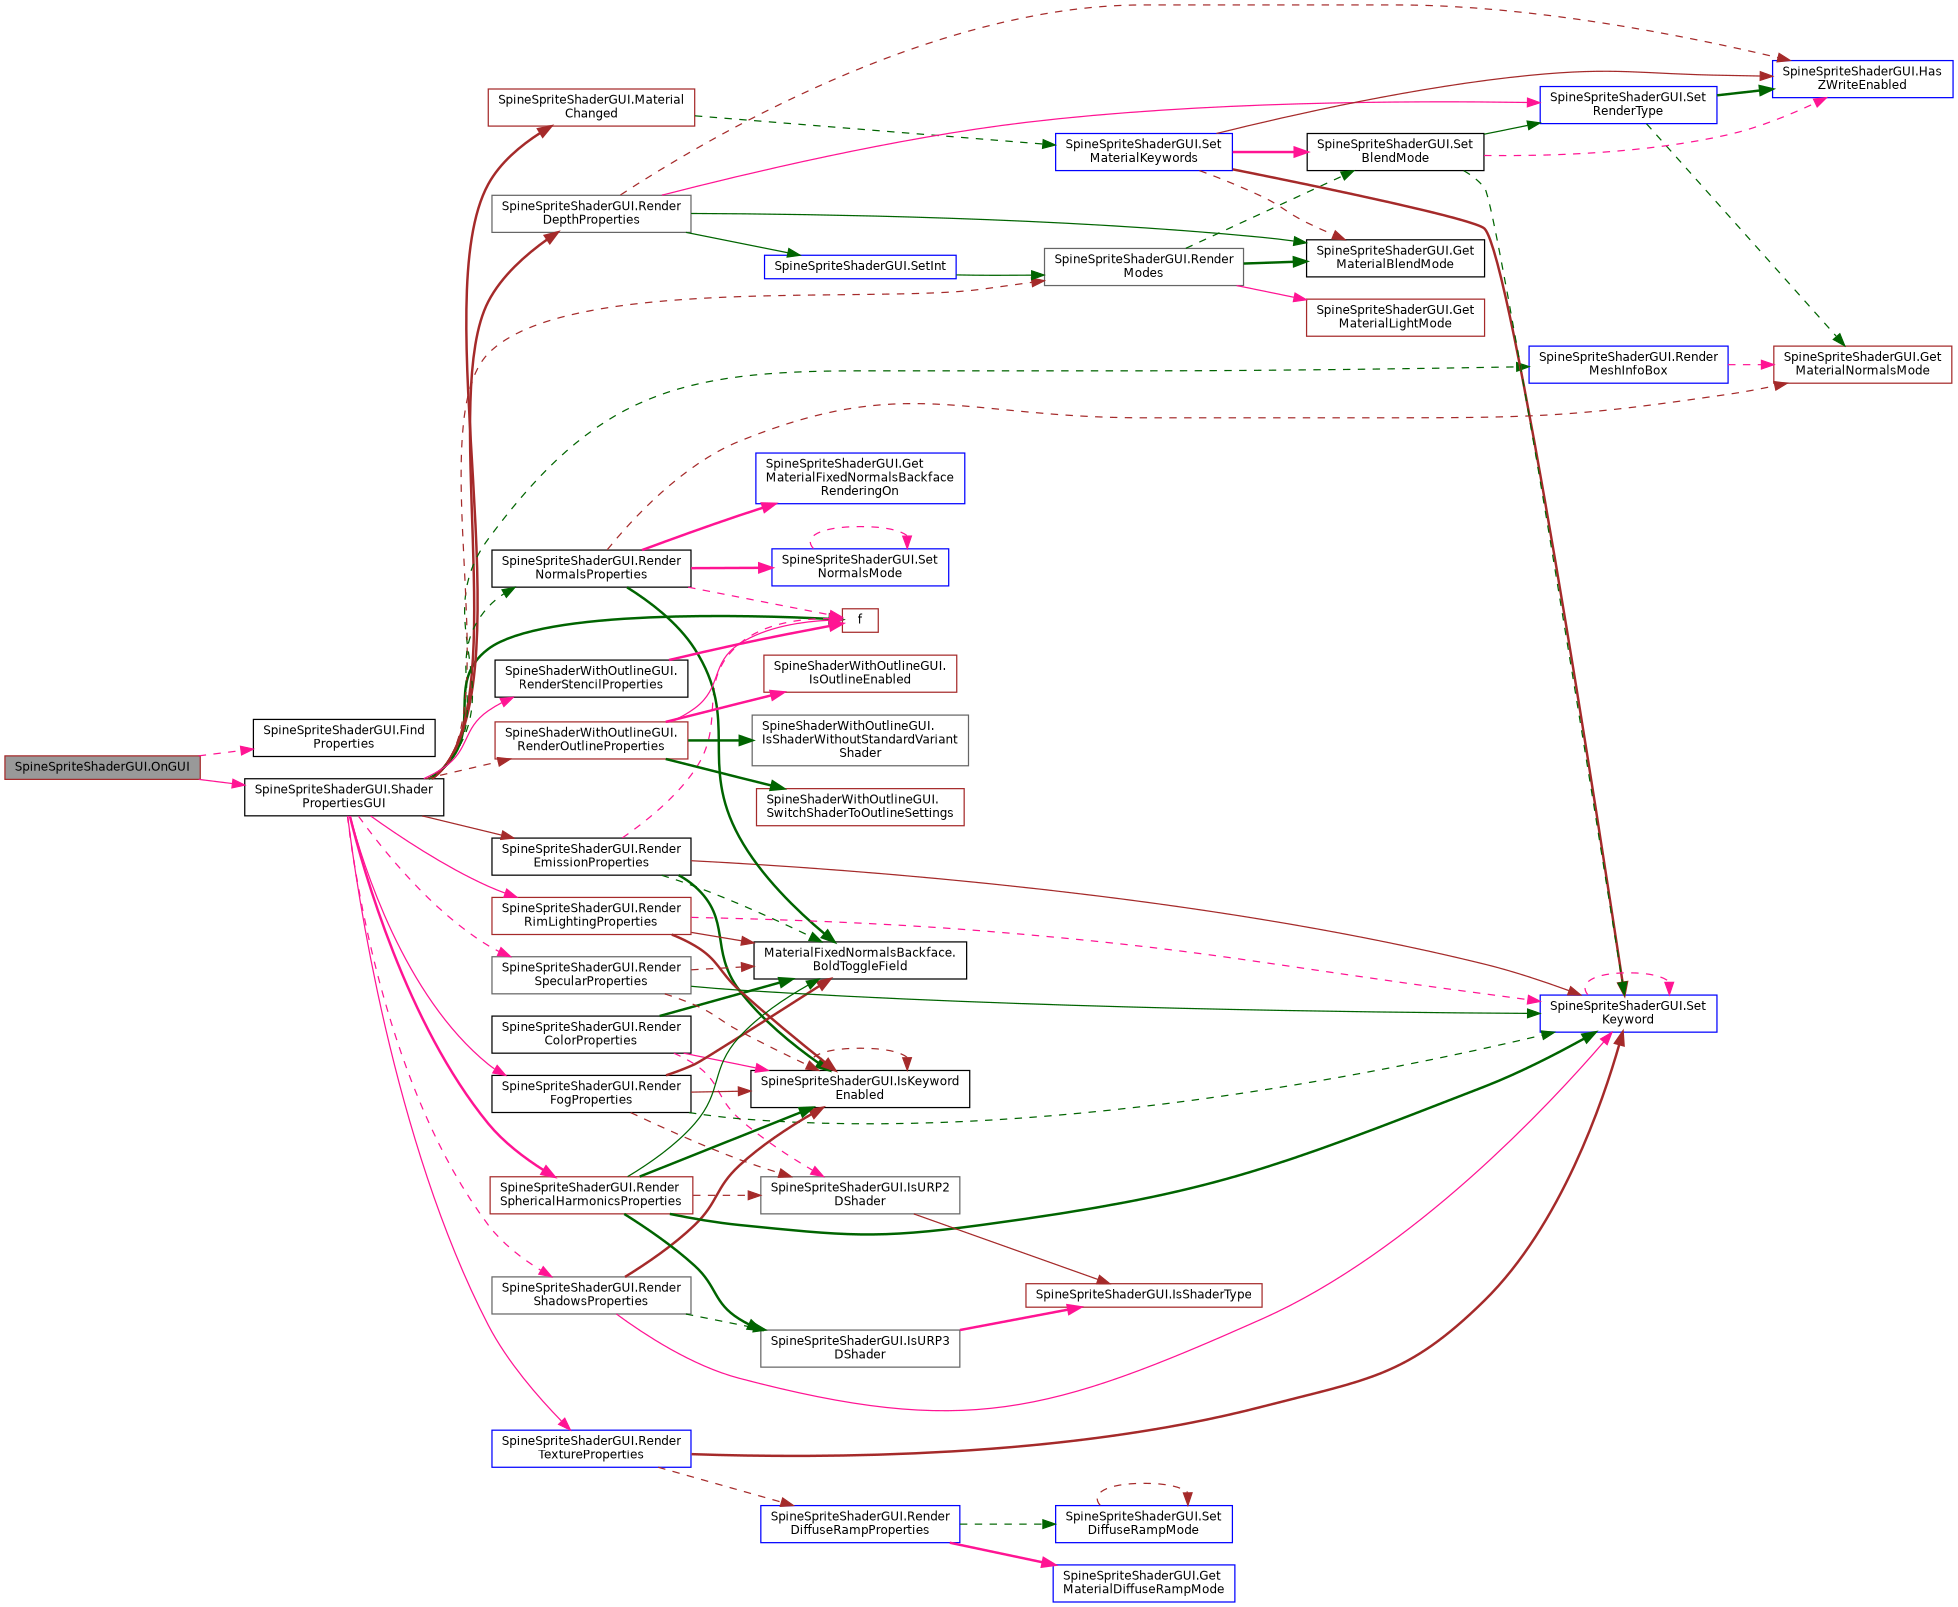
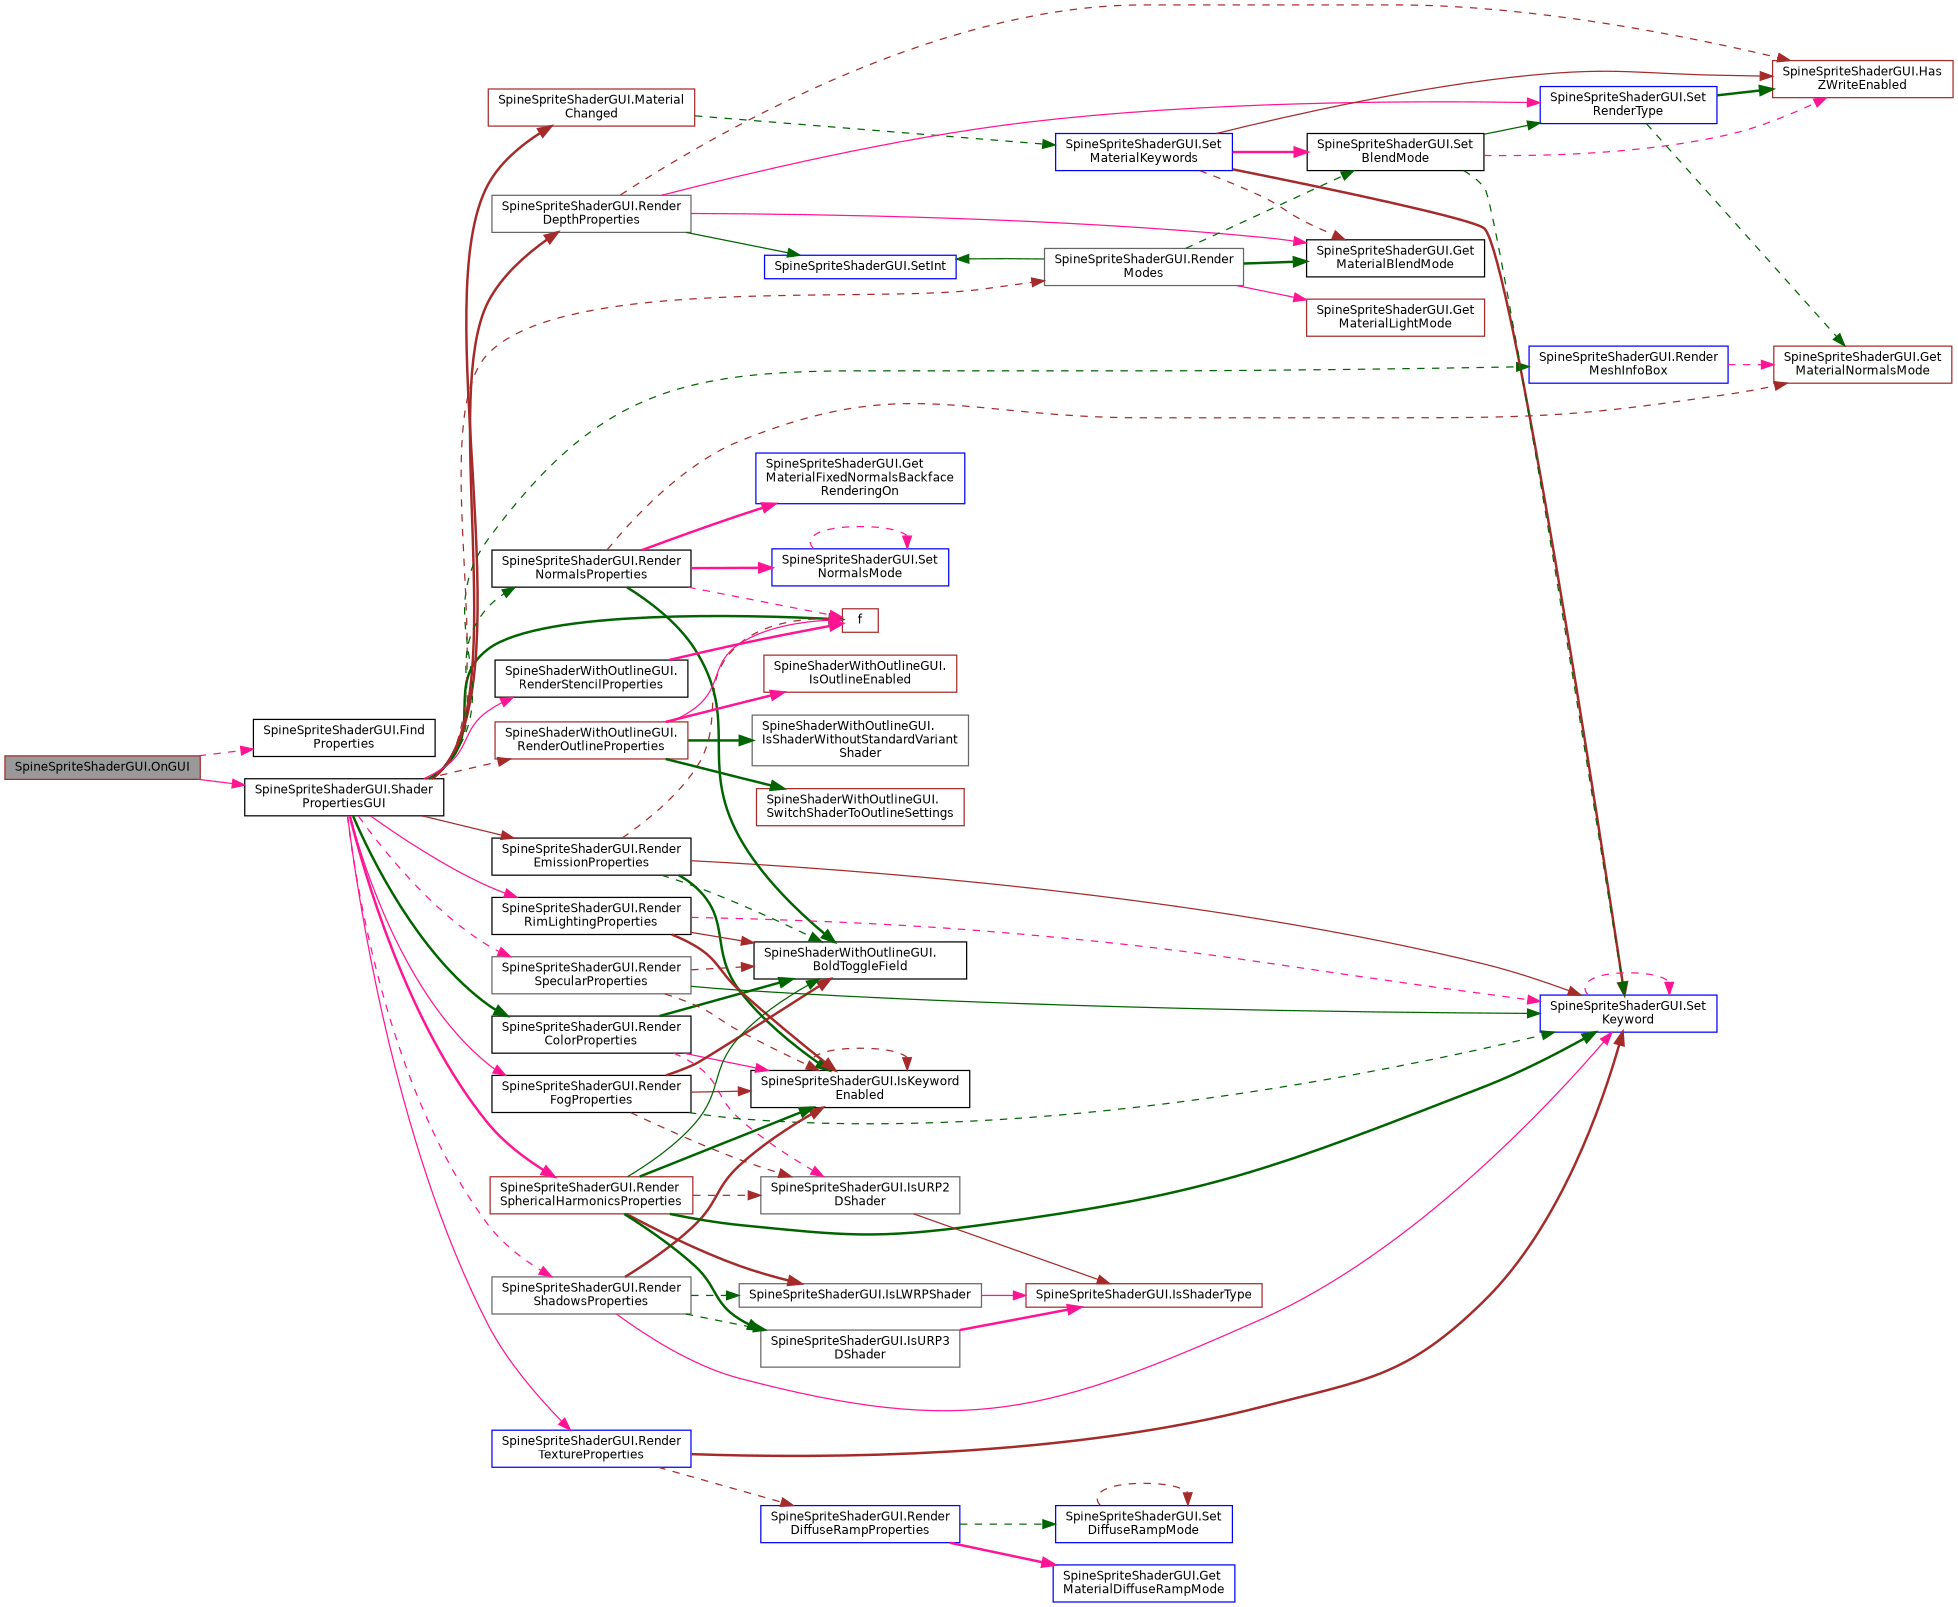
(1863, 79) -> (1863, 79)
(993, 220) -> (993, 220)
(994, 275) -> (1006, 259)
(710, 732) -> (710, 732)
(591, 916) -> (591, 916)
none -> (412, 923)
(860, 960) -> (860, 960)
none -> (860, 1295)
